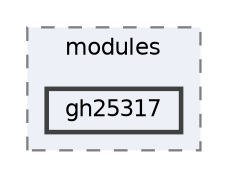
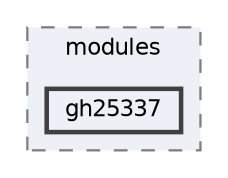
(114, 110) -> (114, 110)
